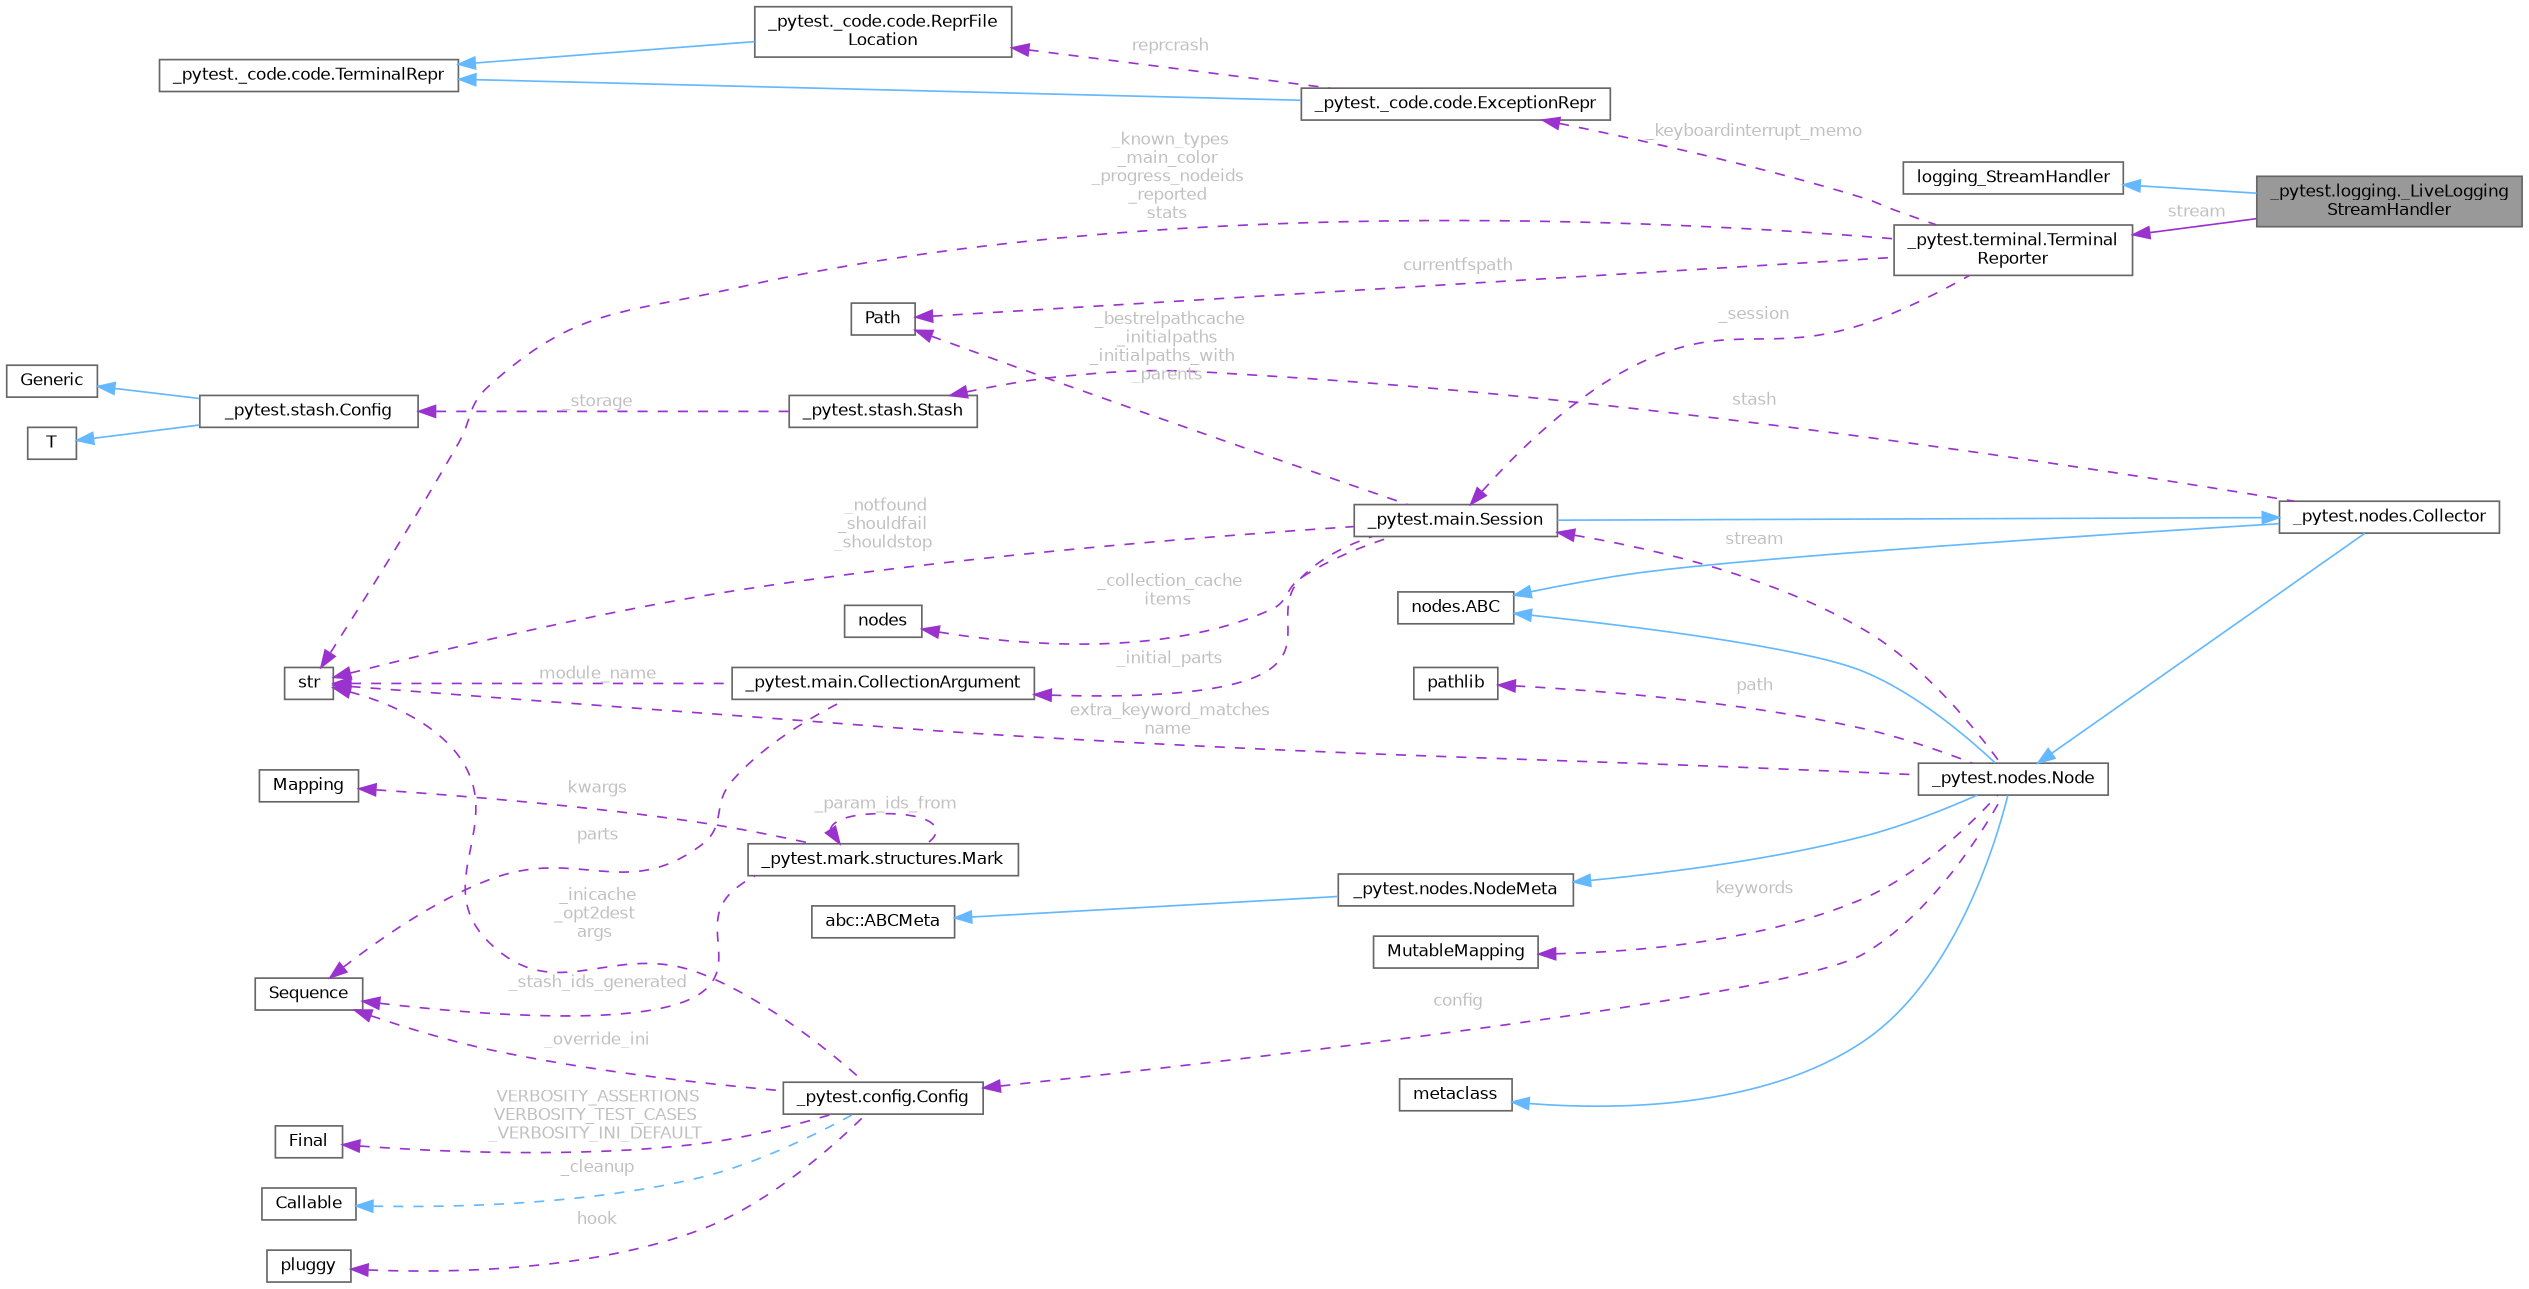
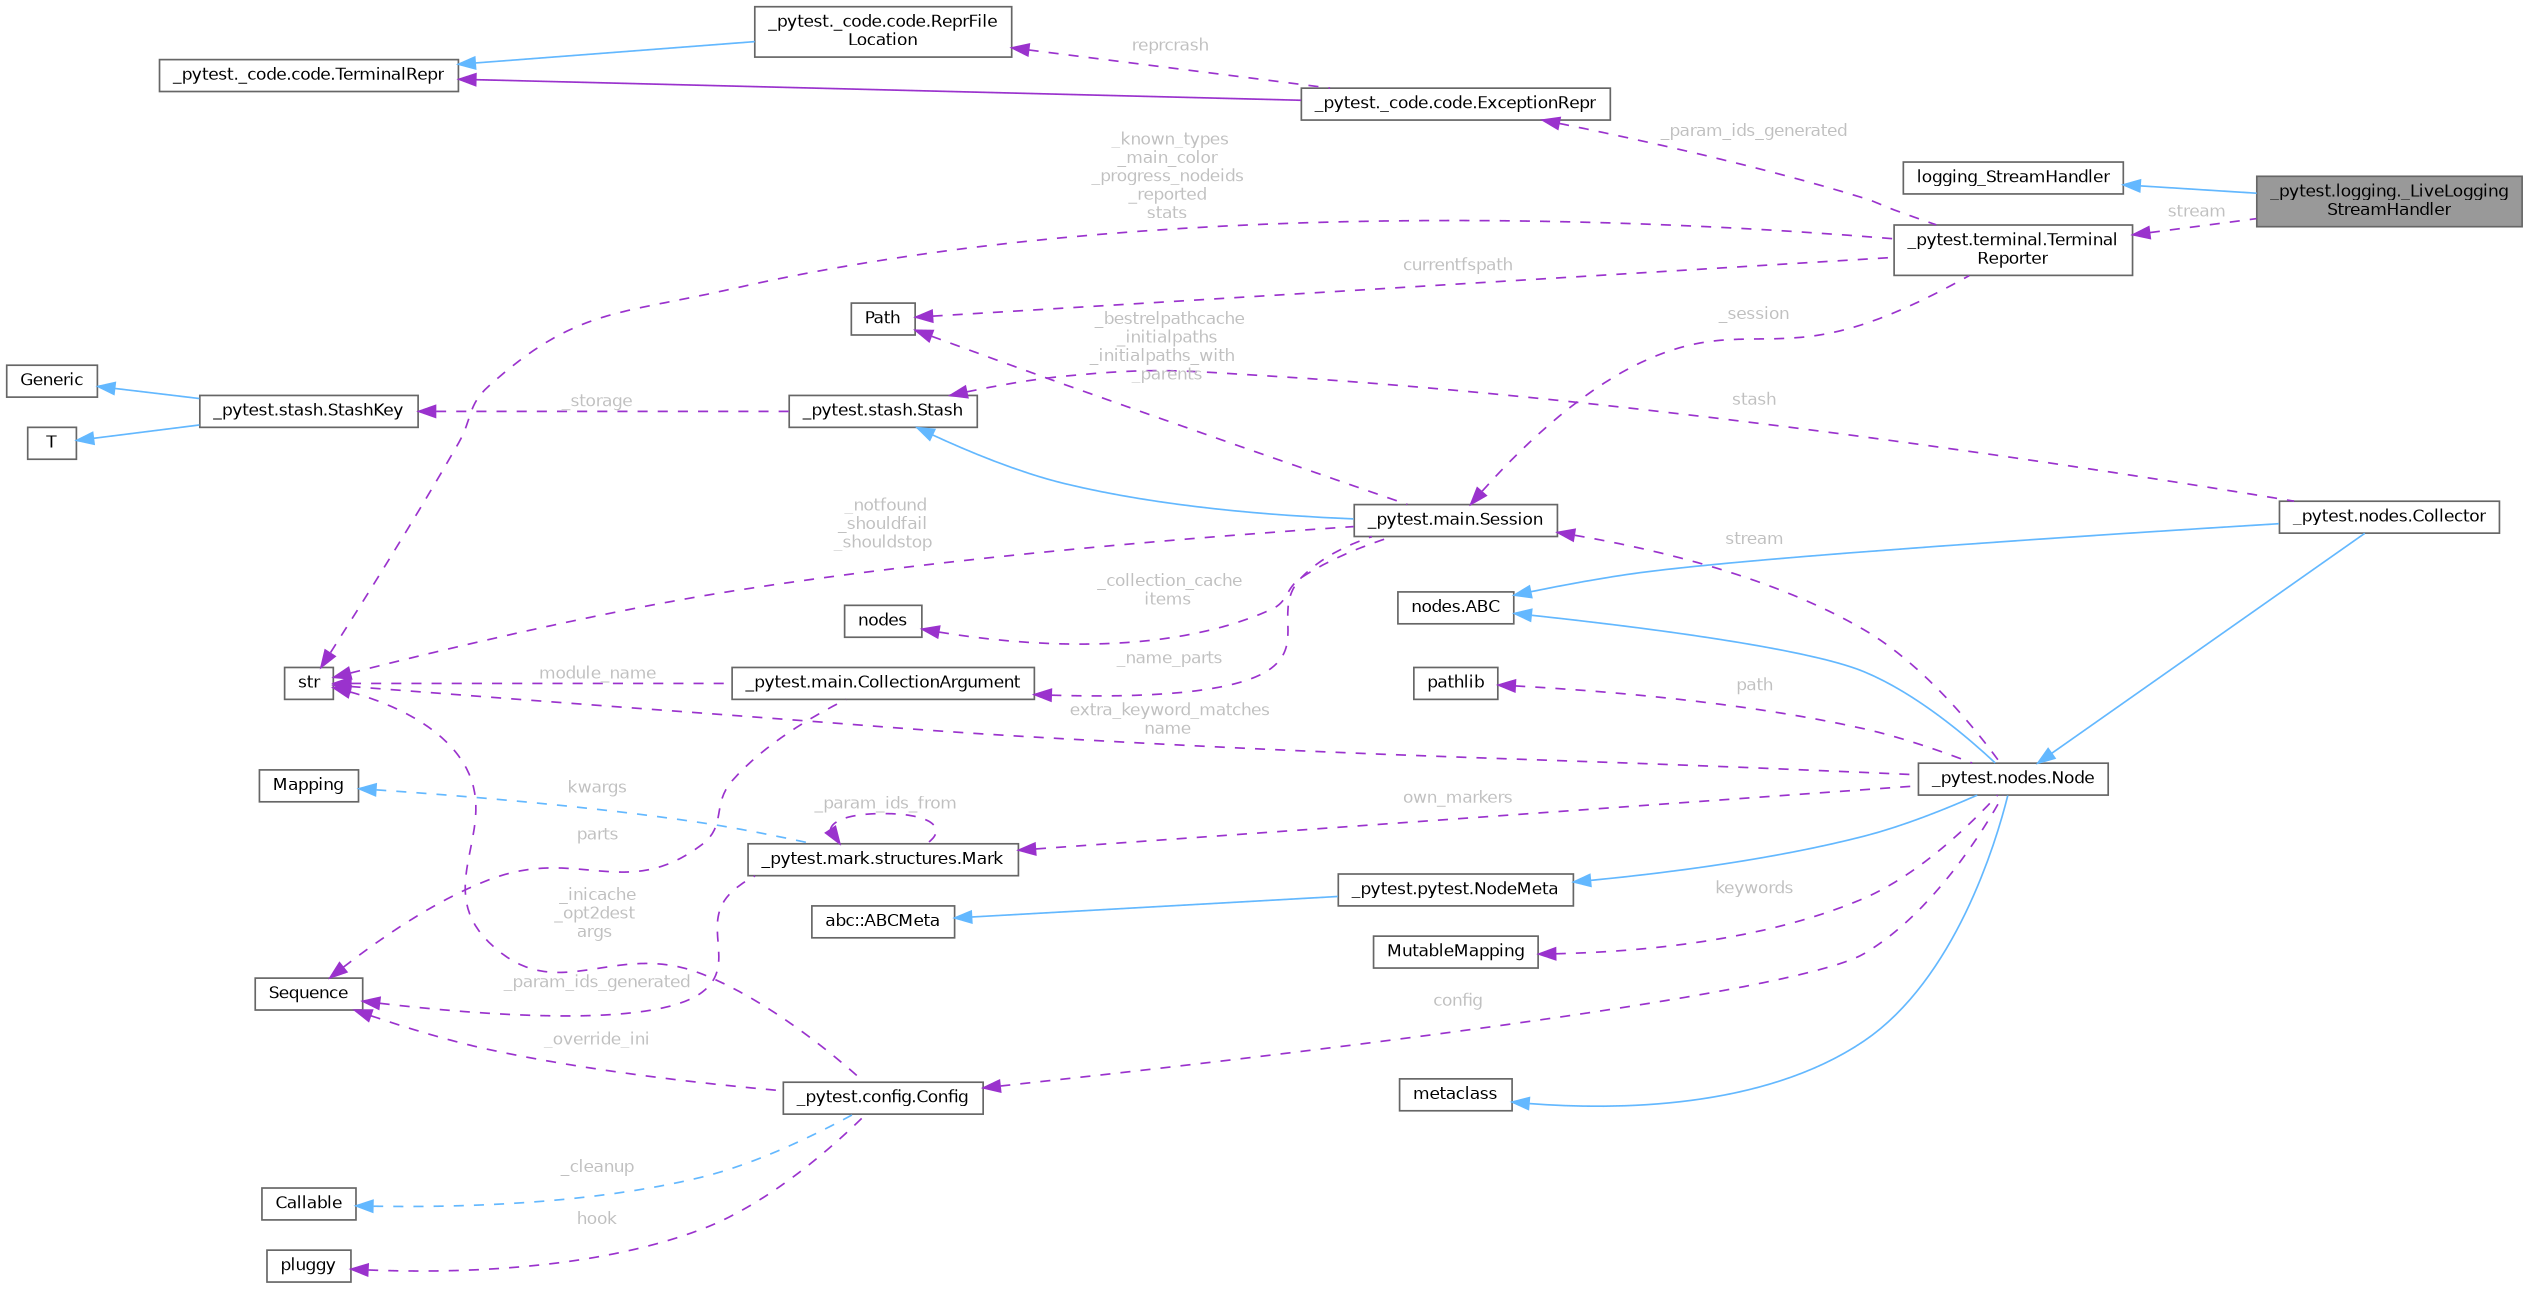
(888, 90) -> (888, 90)
(1752, 132) -> (1752, 132)
(2203, 226) -> (2203, 226)
(309, 411) -> (309, 411)
(1910, 519) -> (1138, 498)
(1168, 659) -> (1168, 659)
(595, 809) -> (595, 809)
none -> (1477, 817)
(1456, 890) -> (1456, 890)
(595, 983) -> (595, 983)
(309, 1142) -> none
